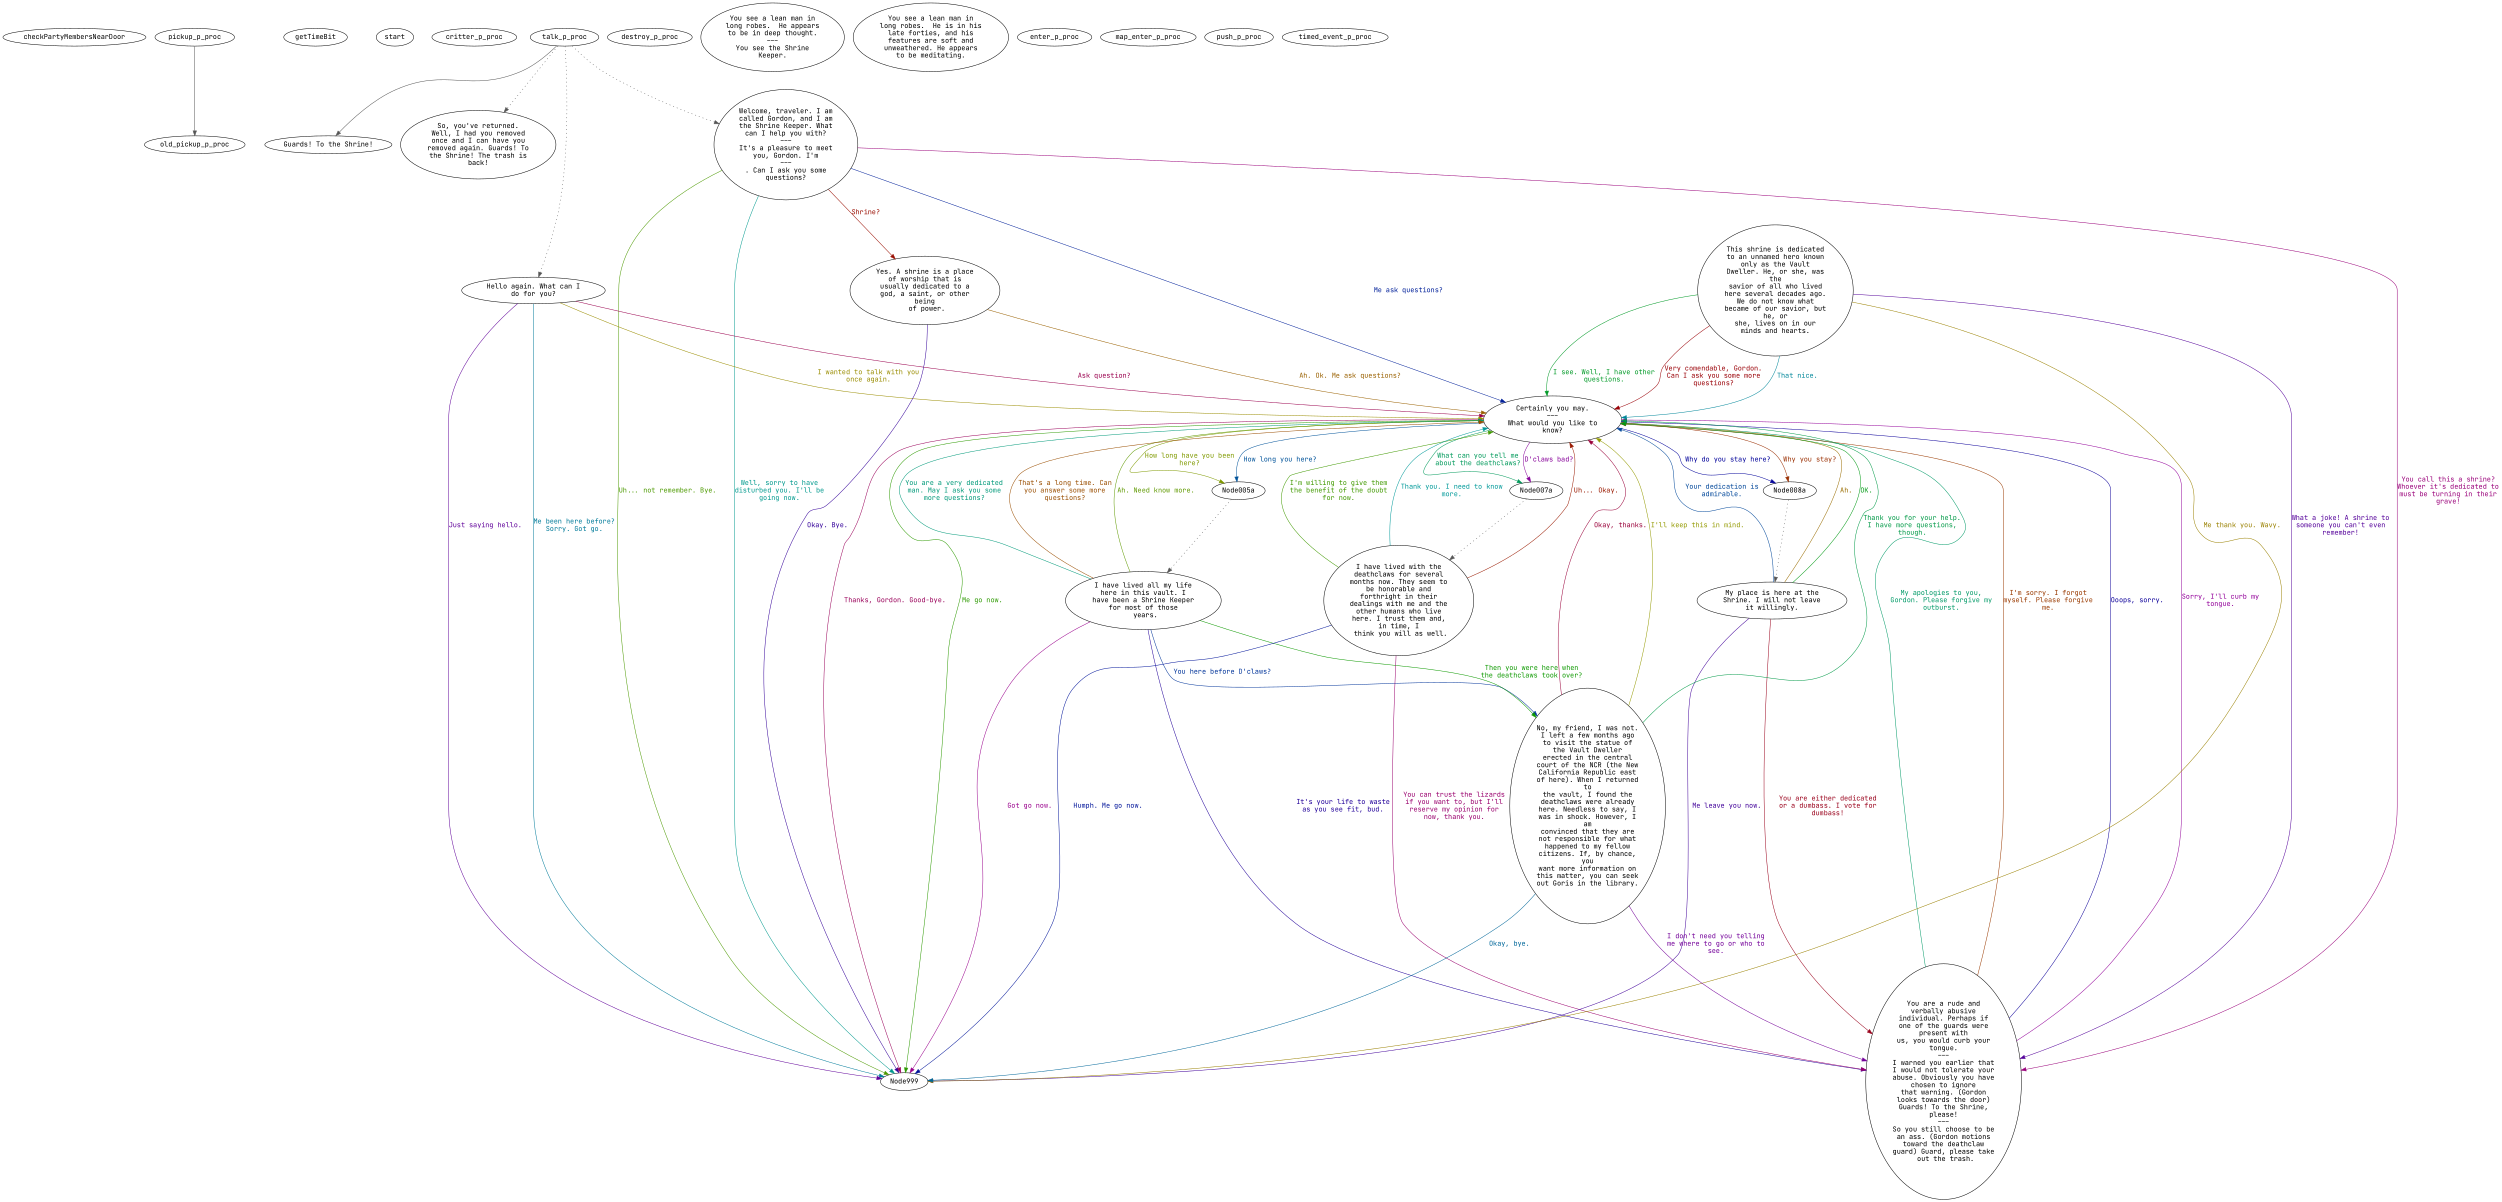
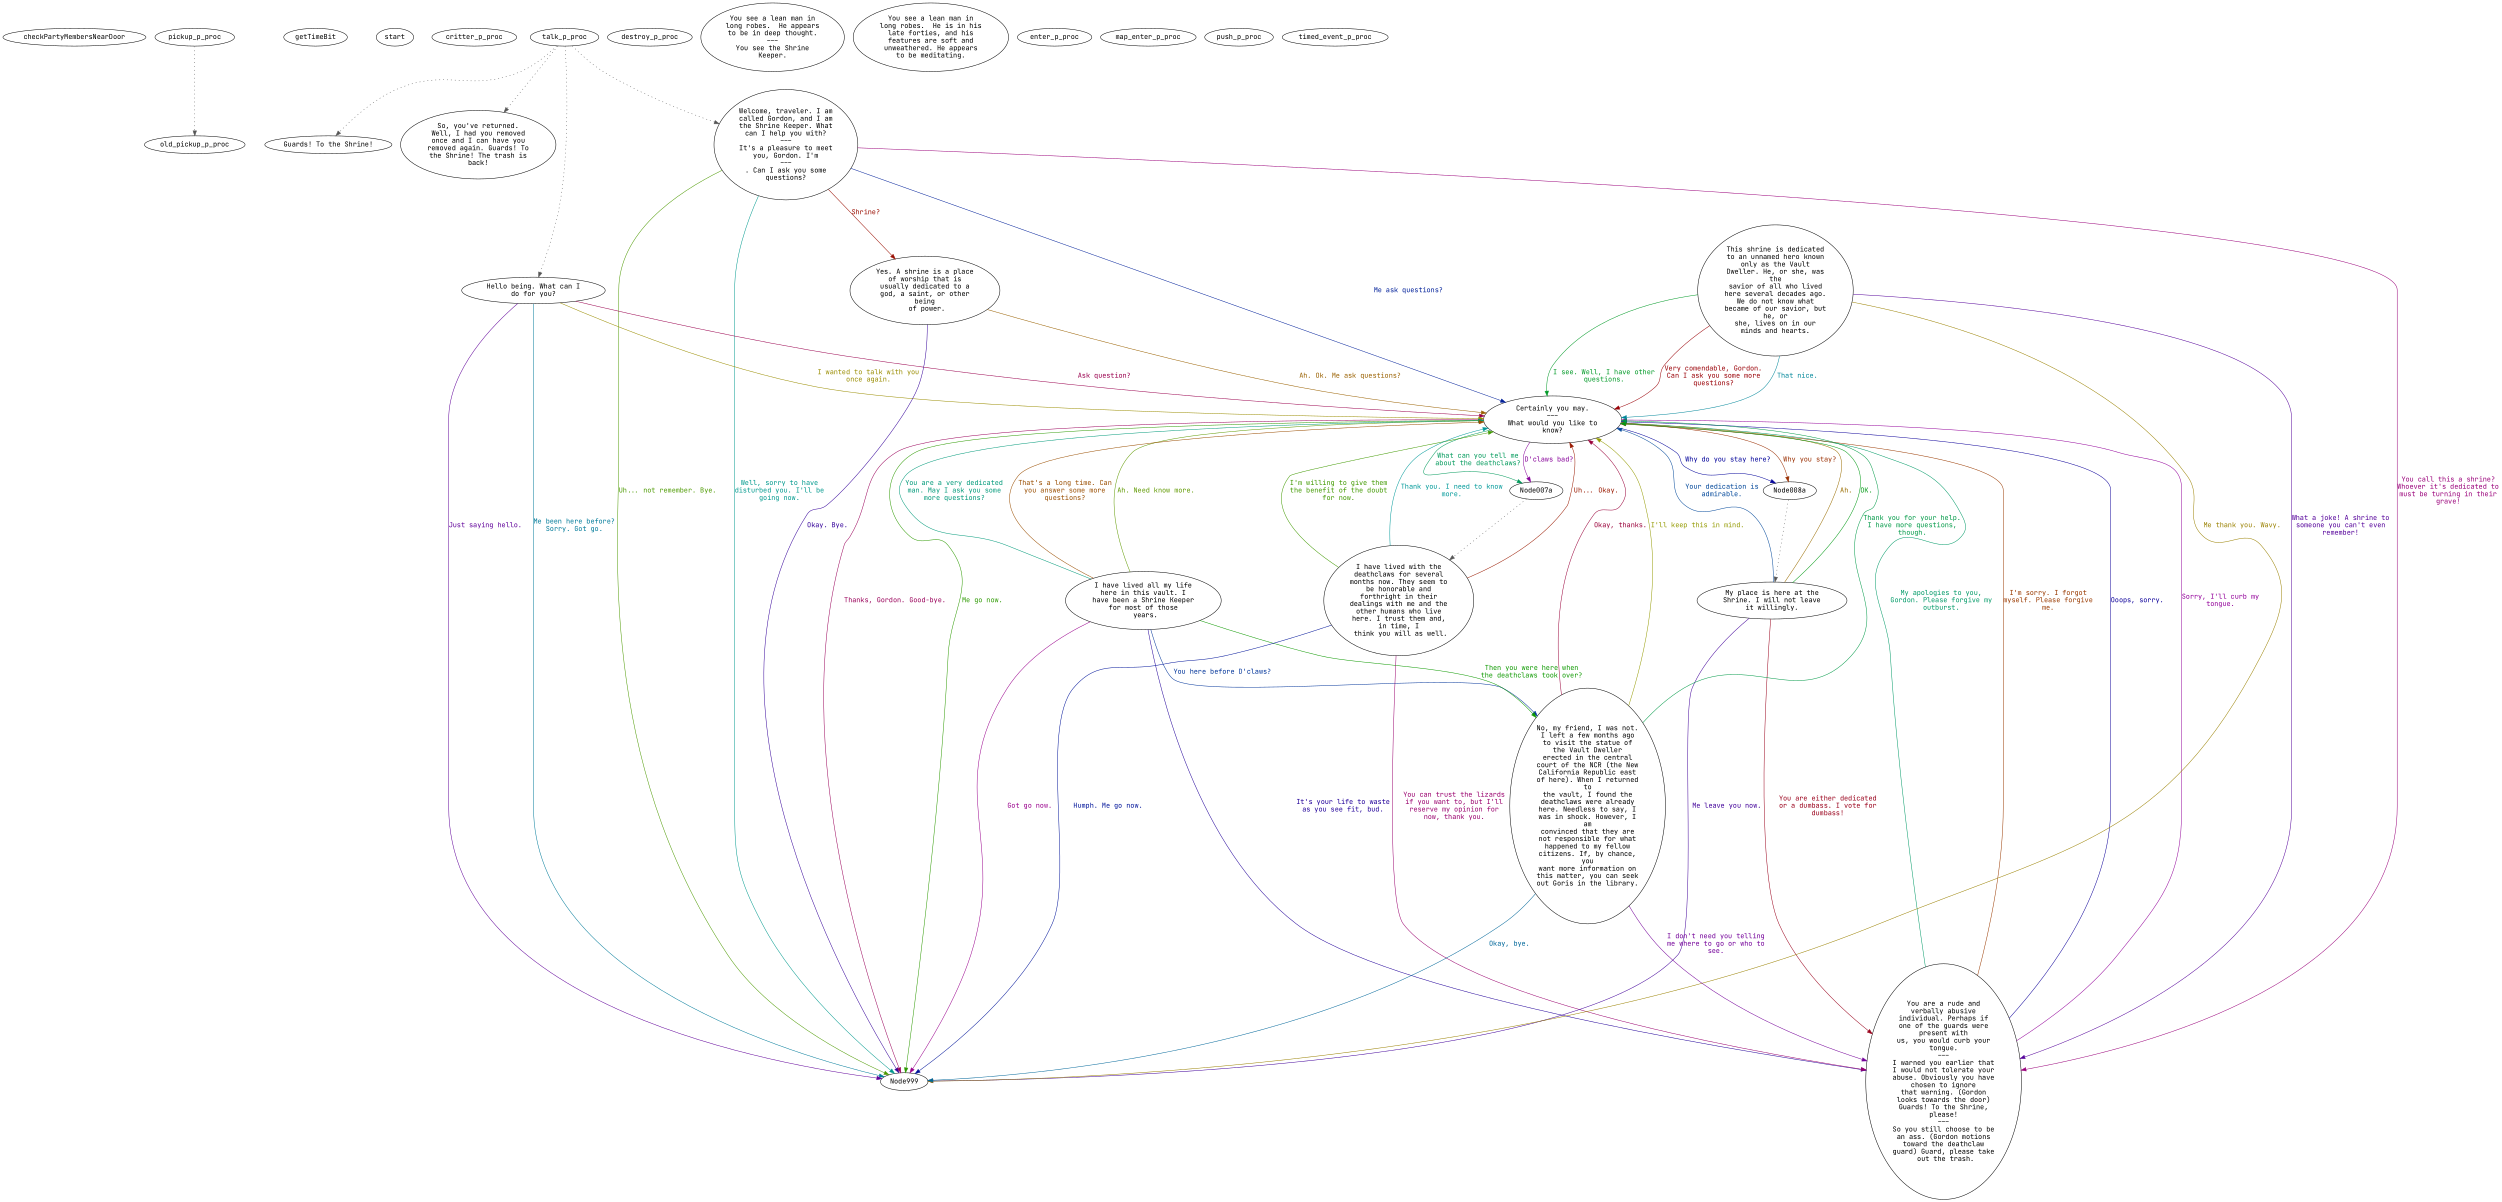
(445, 80) -> (445, 80)
(195, 89) -> (195, 89)
(533, 290) -> (533, 290)
(1239, 491) -> none
